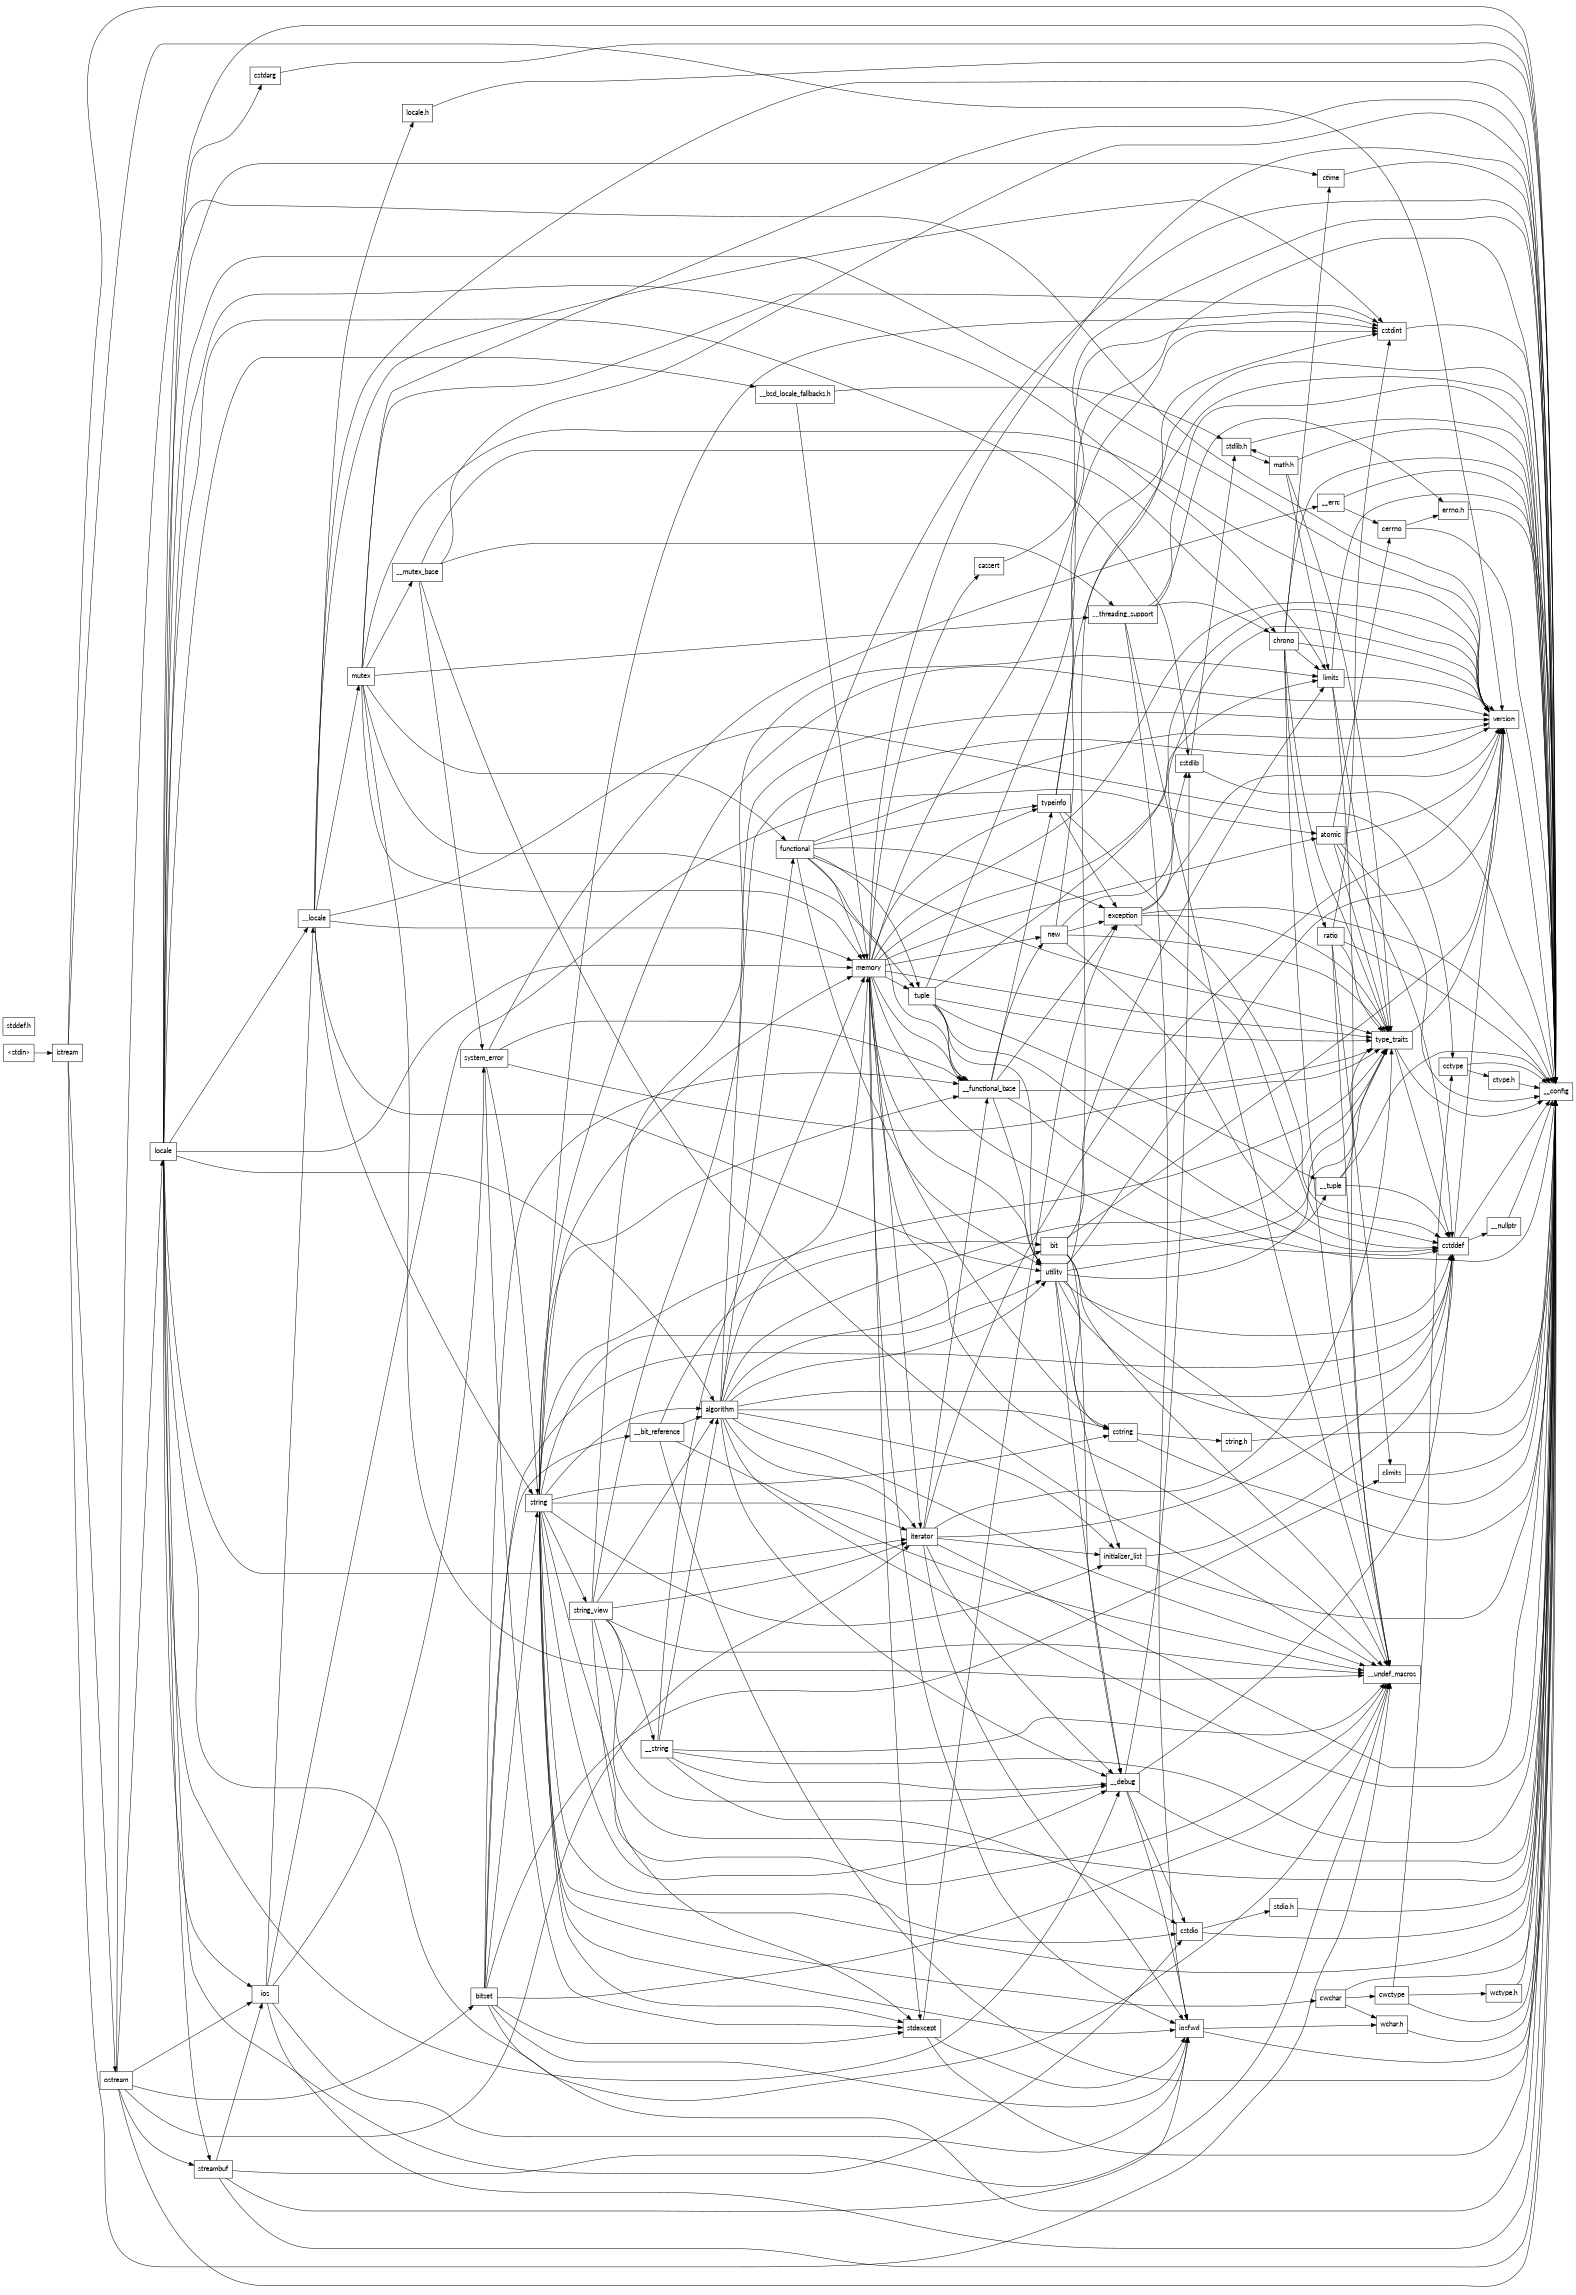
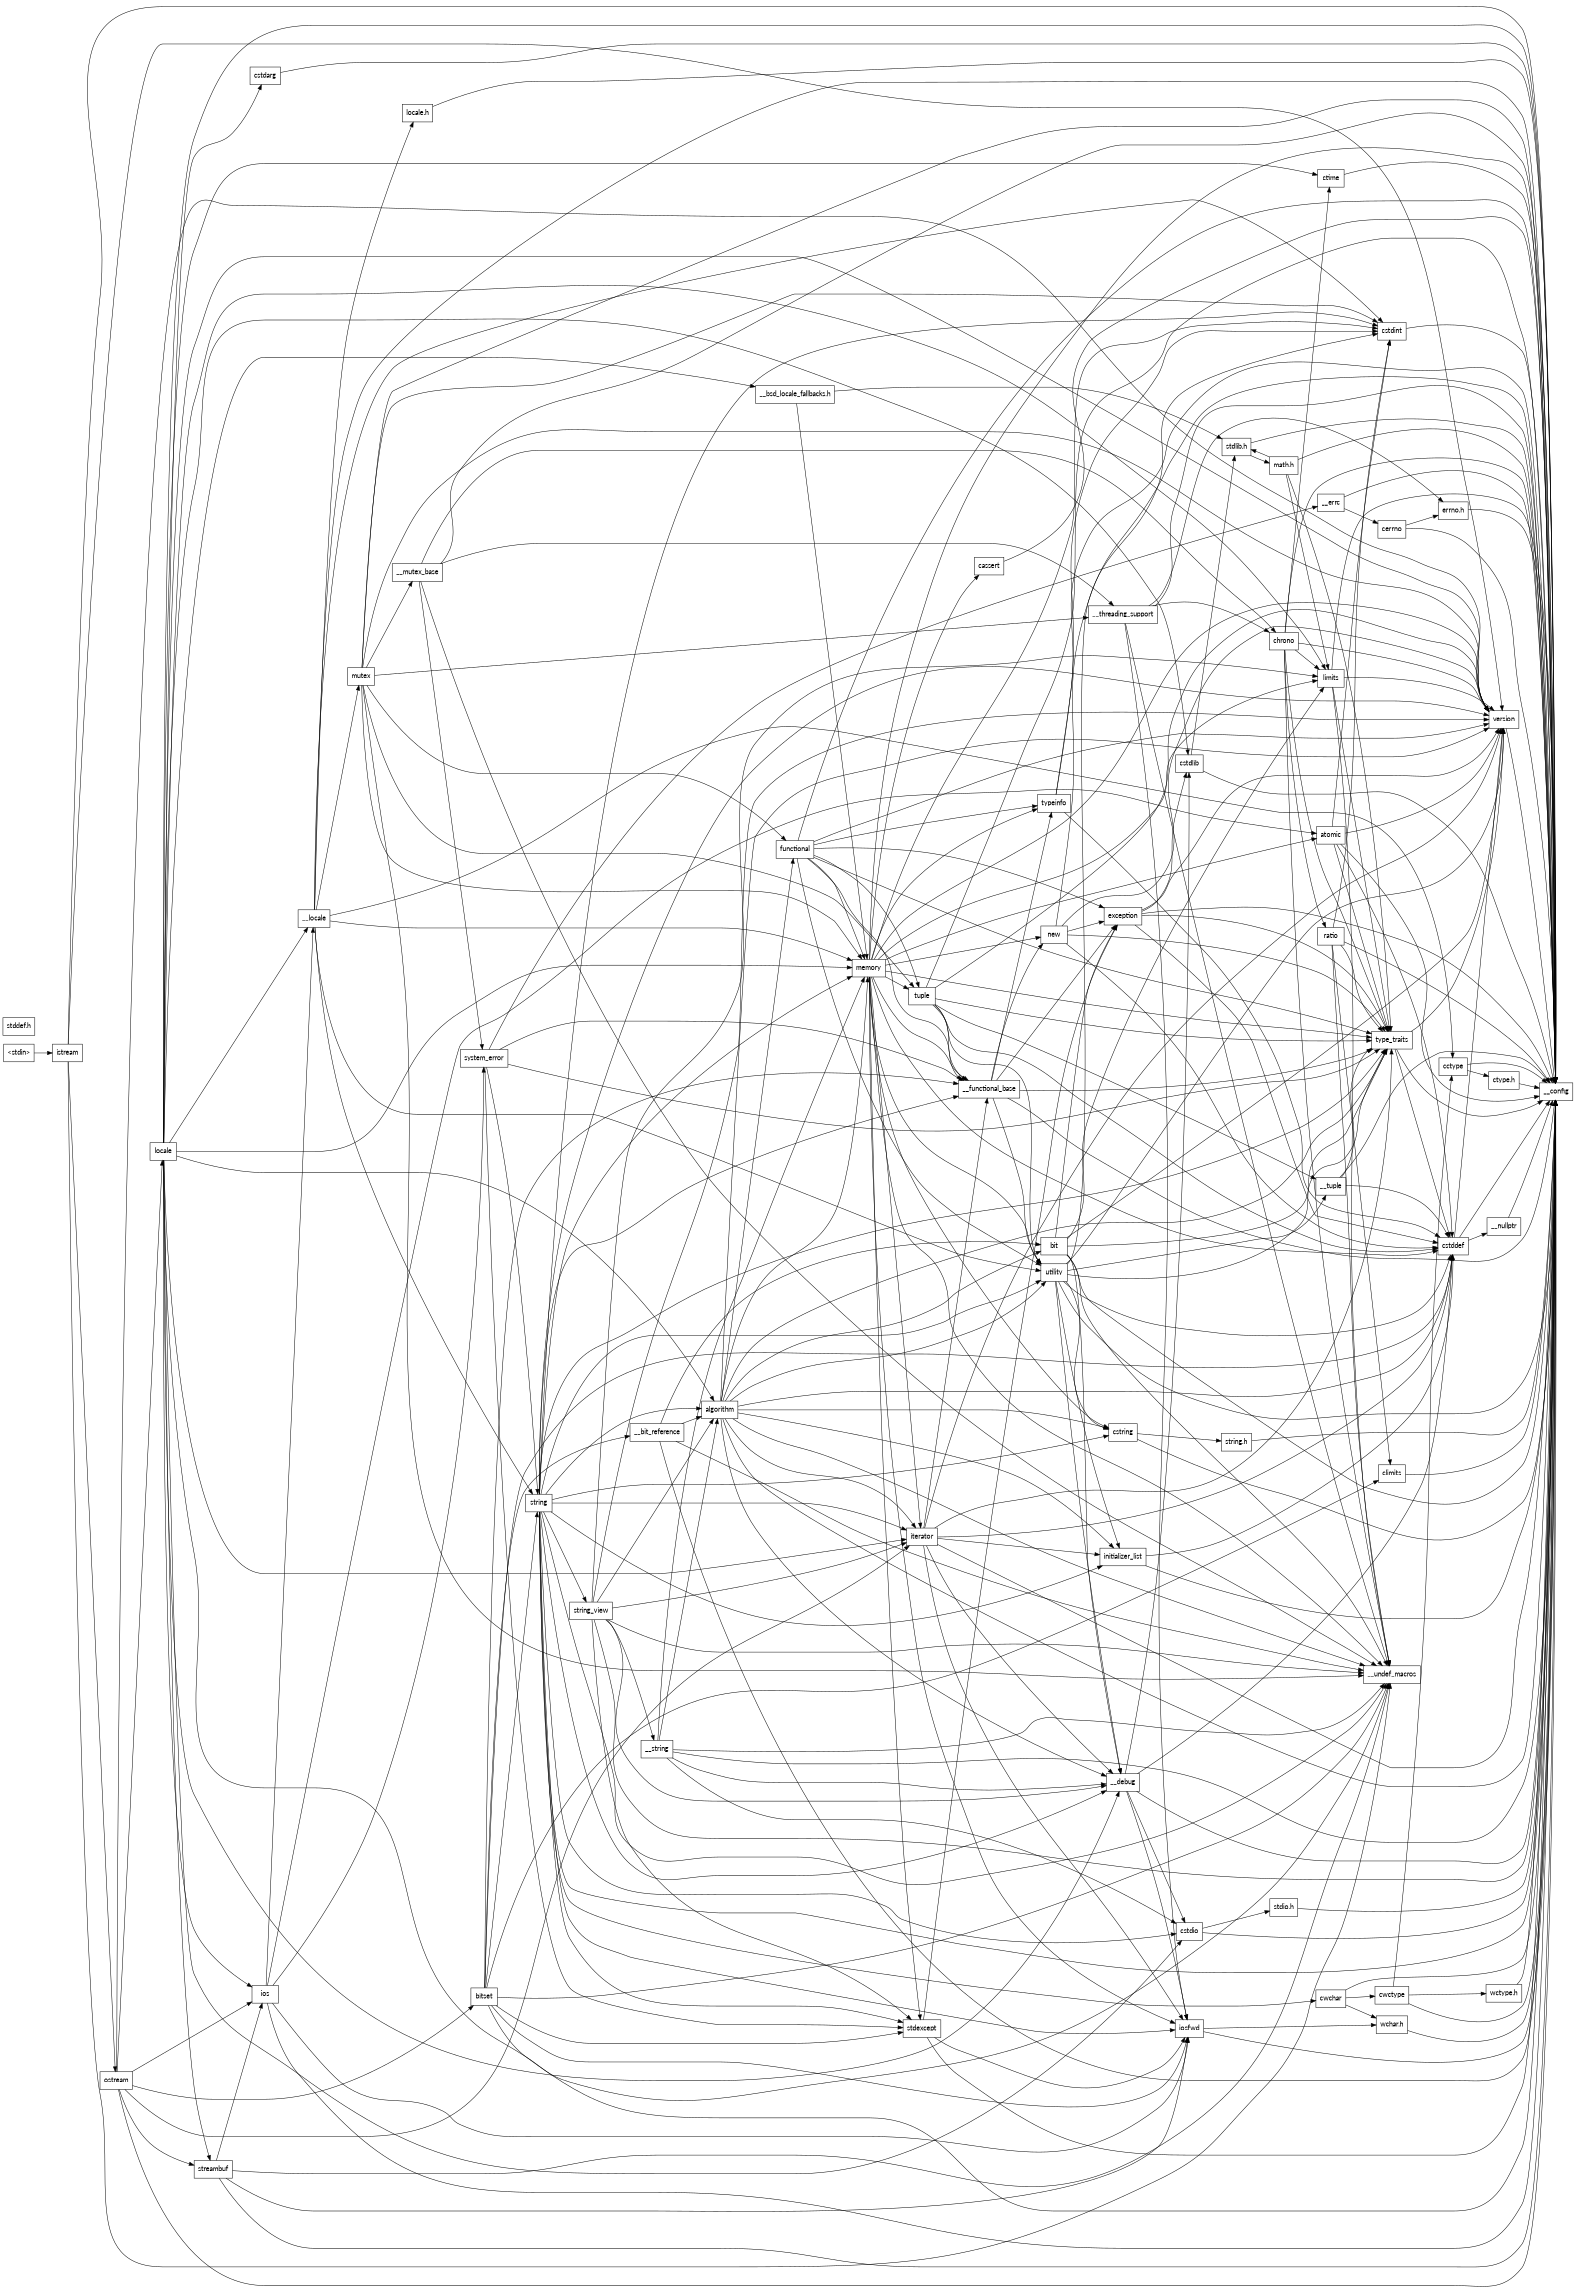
(1361, 685) -> (1353, 609)
(1091, 868) -> (1074, 1080)
